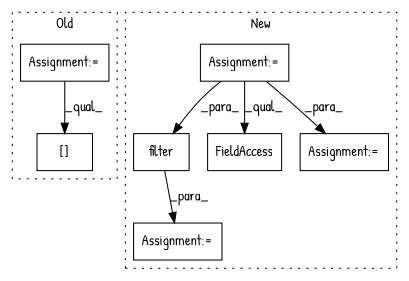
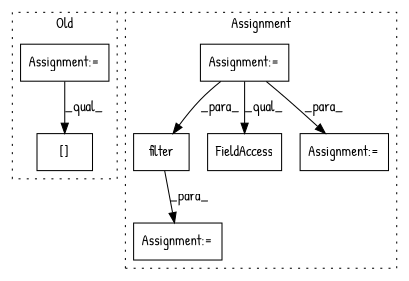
(261, 24) -> (261, 24)
